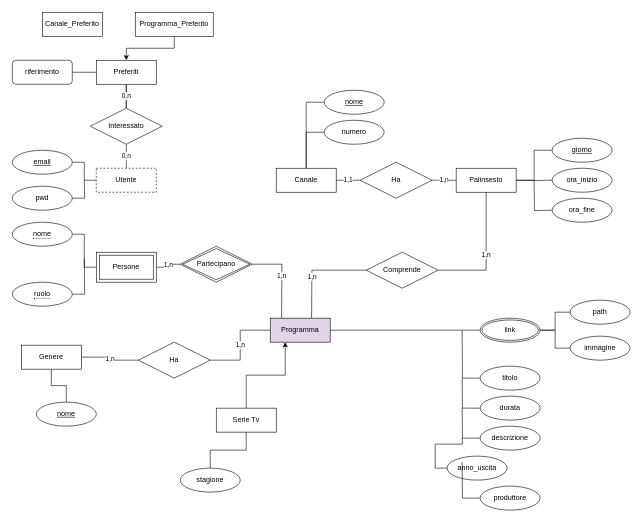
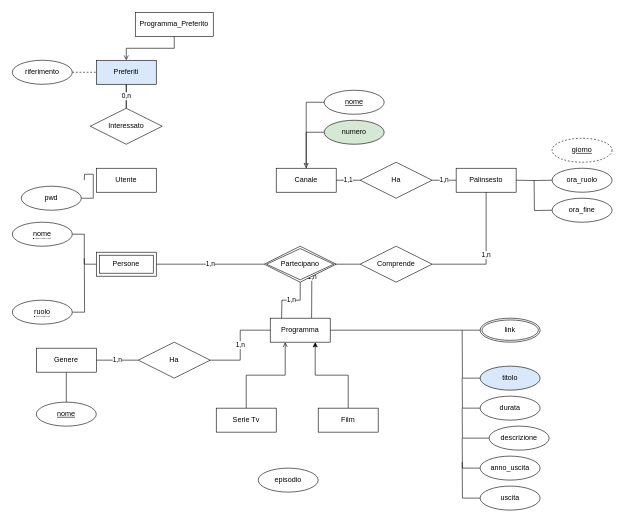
(72, 24) -> none
(126, 54) -> (126, 56)
(42, 72) -> (42, 72)
(83, 72) -> (83, 72)
(126, 72) -> (126, 72)
(323, 132) -> (323, 132)
(354, 132) -> (354, 132)
(582, 150) -> (582, 150)
(534, 155) -> none
(126, 156) -> none
(42, 162) -> none
(83, 162) -> none
(126, 180) -> (126, 180)
(582, 180) -> (582, 180)
(42, 198) -> (51, 198)
(216, 264) -> (300, 264)
(126, 267) -> (126, 264)
(402, 270) -> (396, 264)
(42, 294) -> (42, 312)
(555, 312) -> none
(600, 312) -> none
(300, 330) -> (300, 330)
(285, 347) -> (285, 346)
(555, 348) -> none
(600, 348) -> none
(51, 357) -> (66, 360)
none -> (315, 375)
(510, 378) -> (510, 378)
none -> (348, 420)
(510, 438) -> (519, 438)
(228, 450) -> none
(477, 468) -> (510, 468)
(210, 480) -> none
none -> (288, 480)
(510, 498) -> (510, 498)
